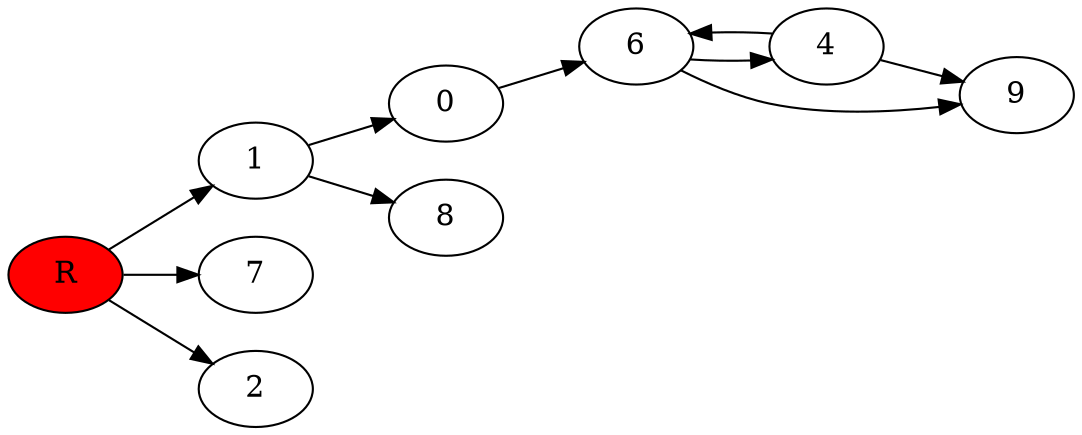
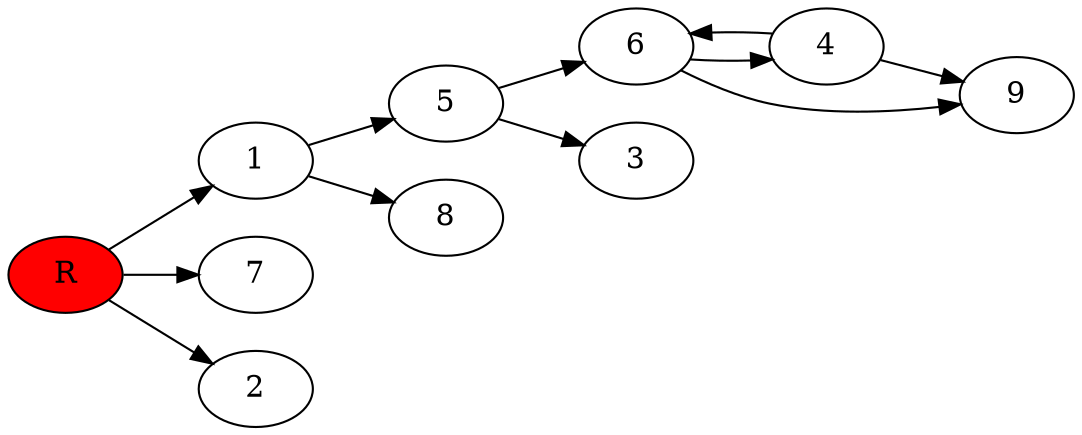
(446, 104) -> (446, 104)
none -> (636, 161)
